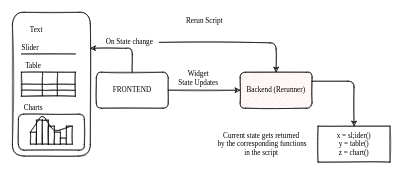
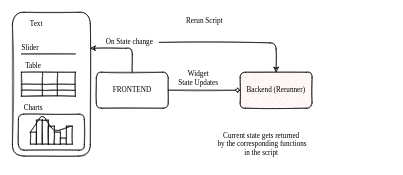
(36, 30) -> (36, 24)
(353, 83) -> none
(234, 90) -> (234, 90)
(354, 144) -> none
